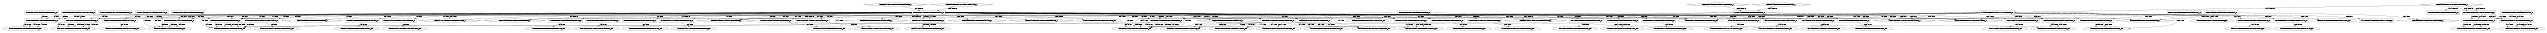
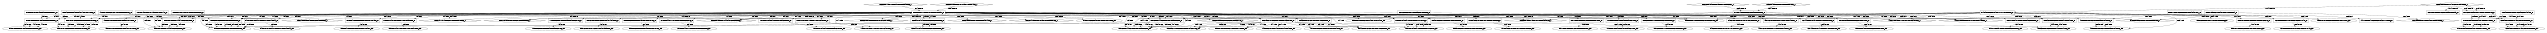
none -> (745, 16)
